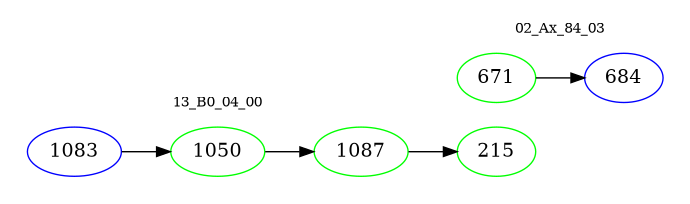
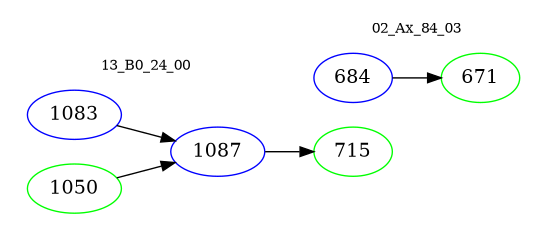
(553, 78) -> (410, 78)
(218, 103) -> (146, 66)
(139, 152) -> (139, 131)
(361, 152) -> (218, 152)
(496, 152) -> (353, 152)
